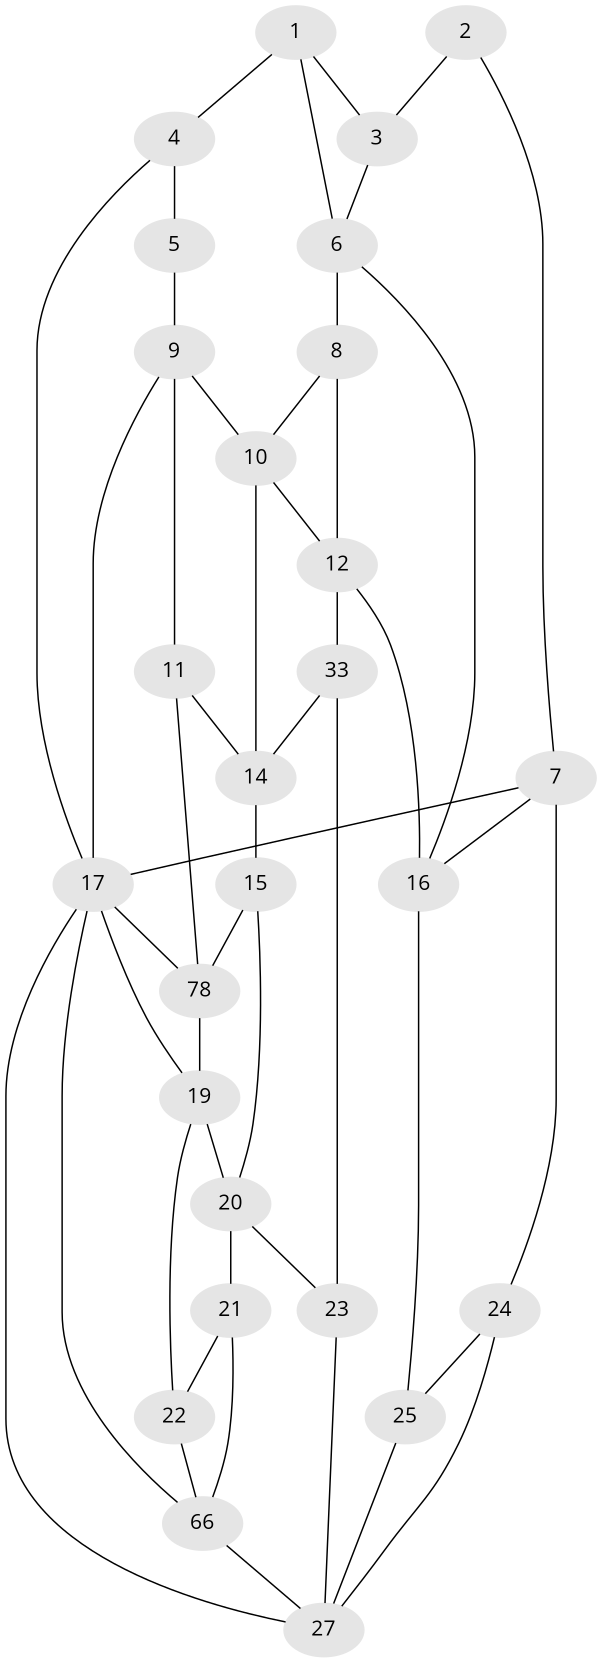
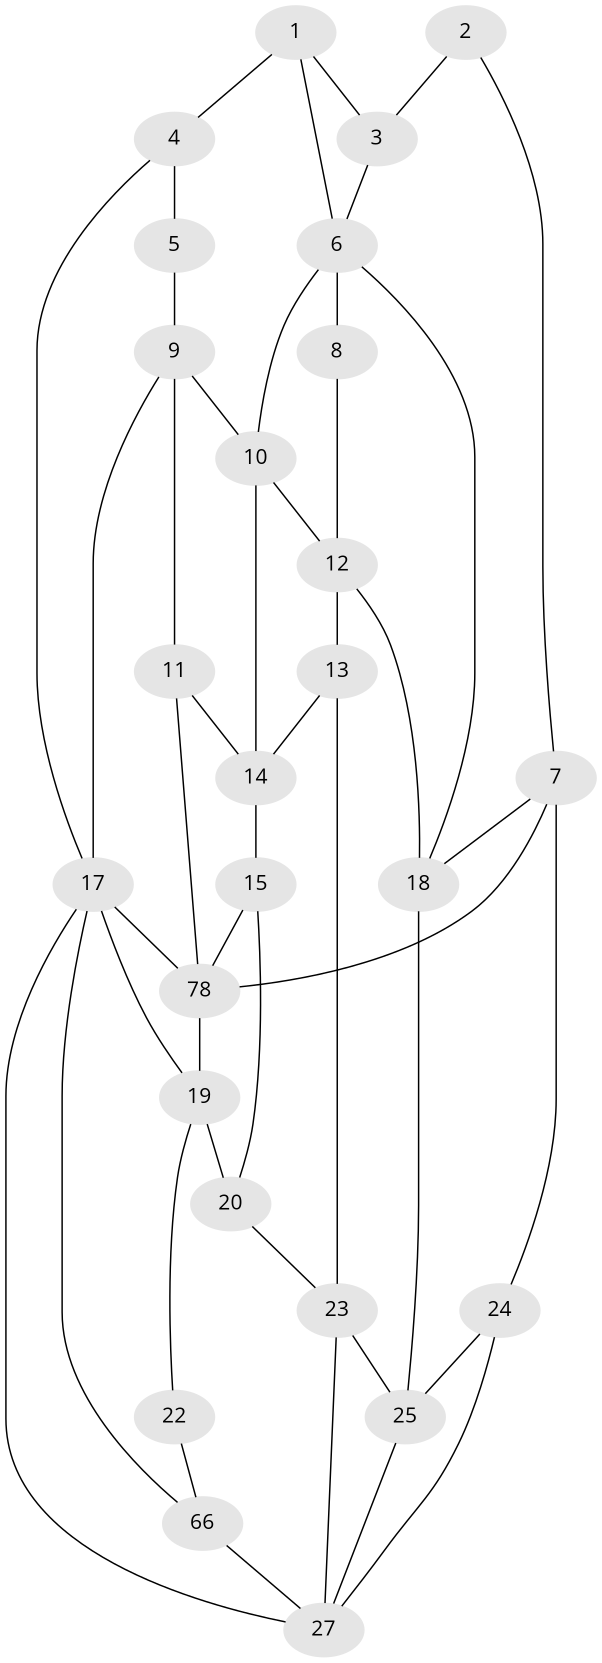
(297, 405) -> (276, 346)
(337, 672) -> (337, 672)
(324, 831) -> (431, 936)
(419, 885) -> (419, 885)
(231, 1311) -> none
none -> (371, 1364)
